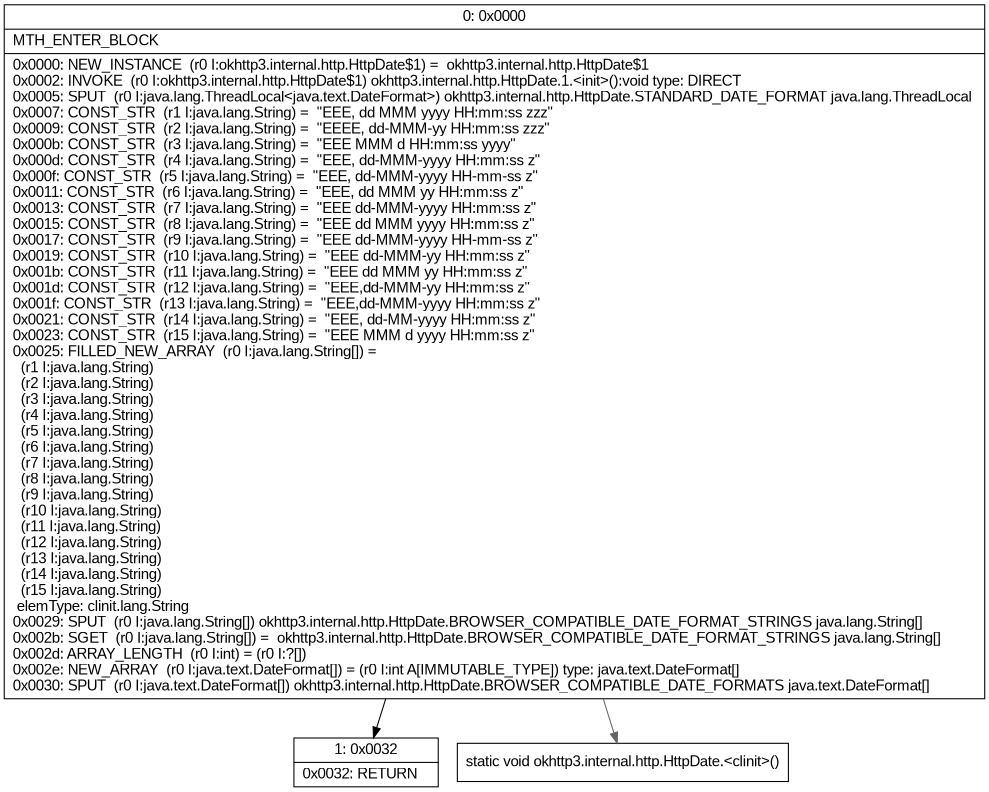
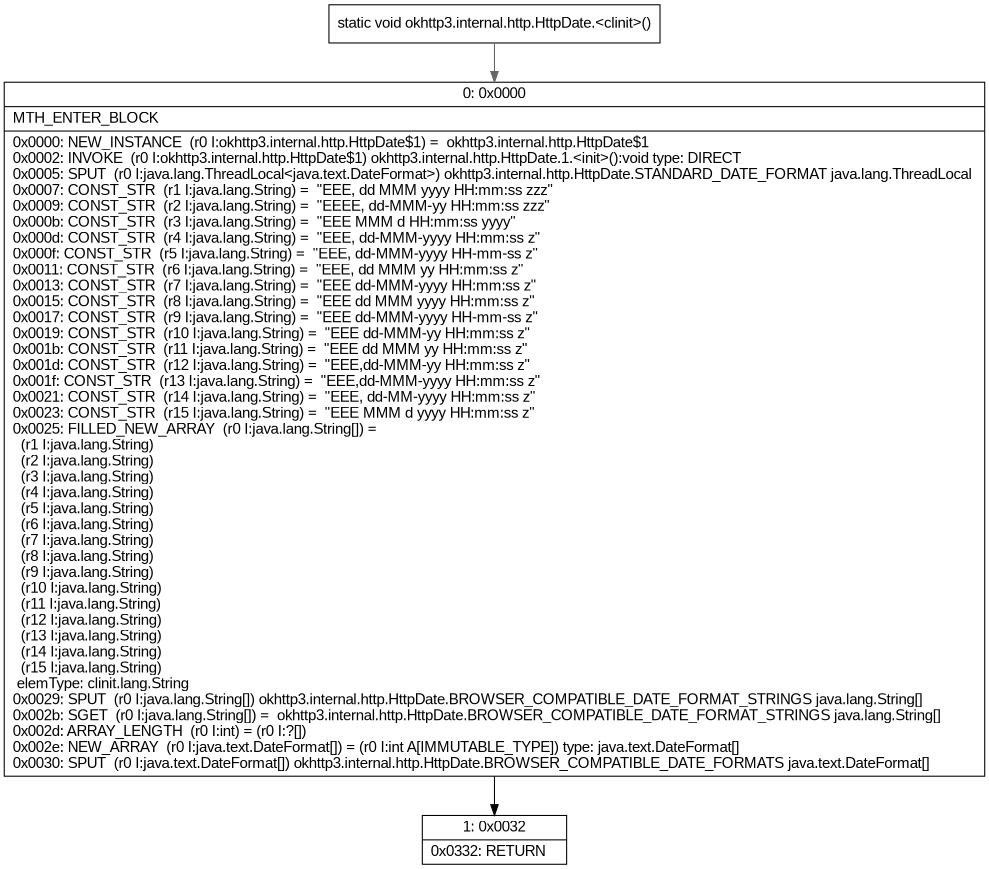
(609, 716) -> (494, 57)
(366, 774) -> (494, 852)
